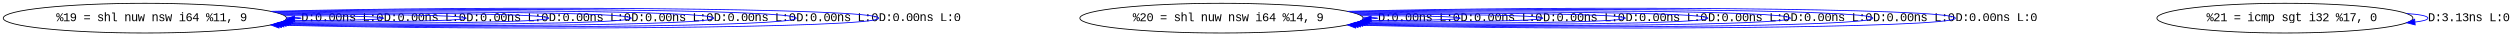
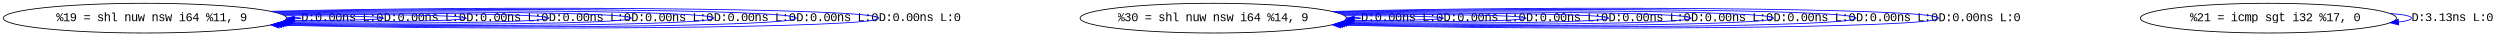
(1221, 18) -> (1213, 18)
